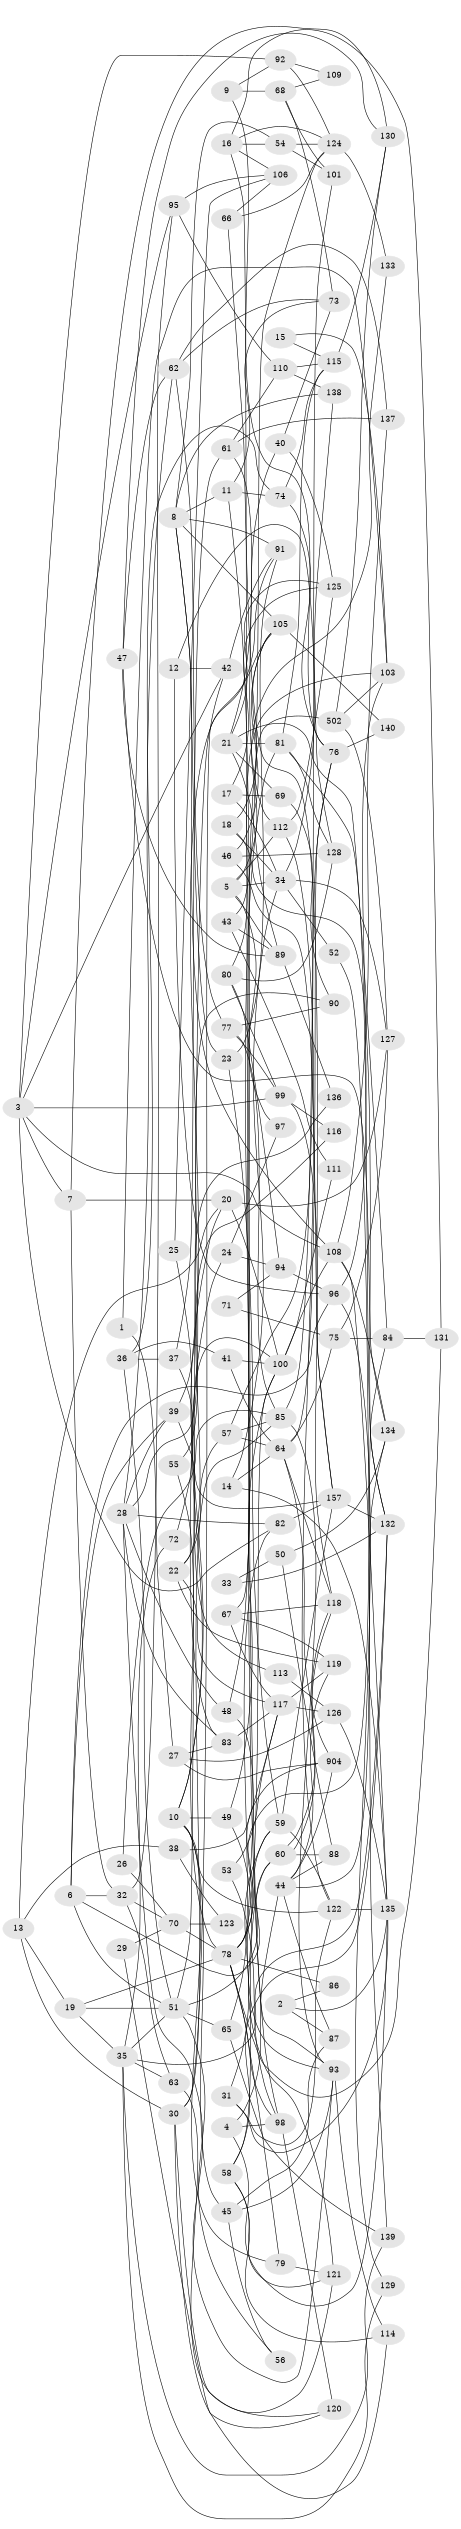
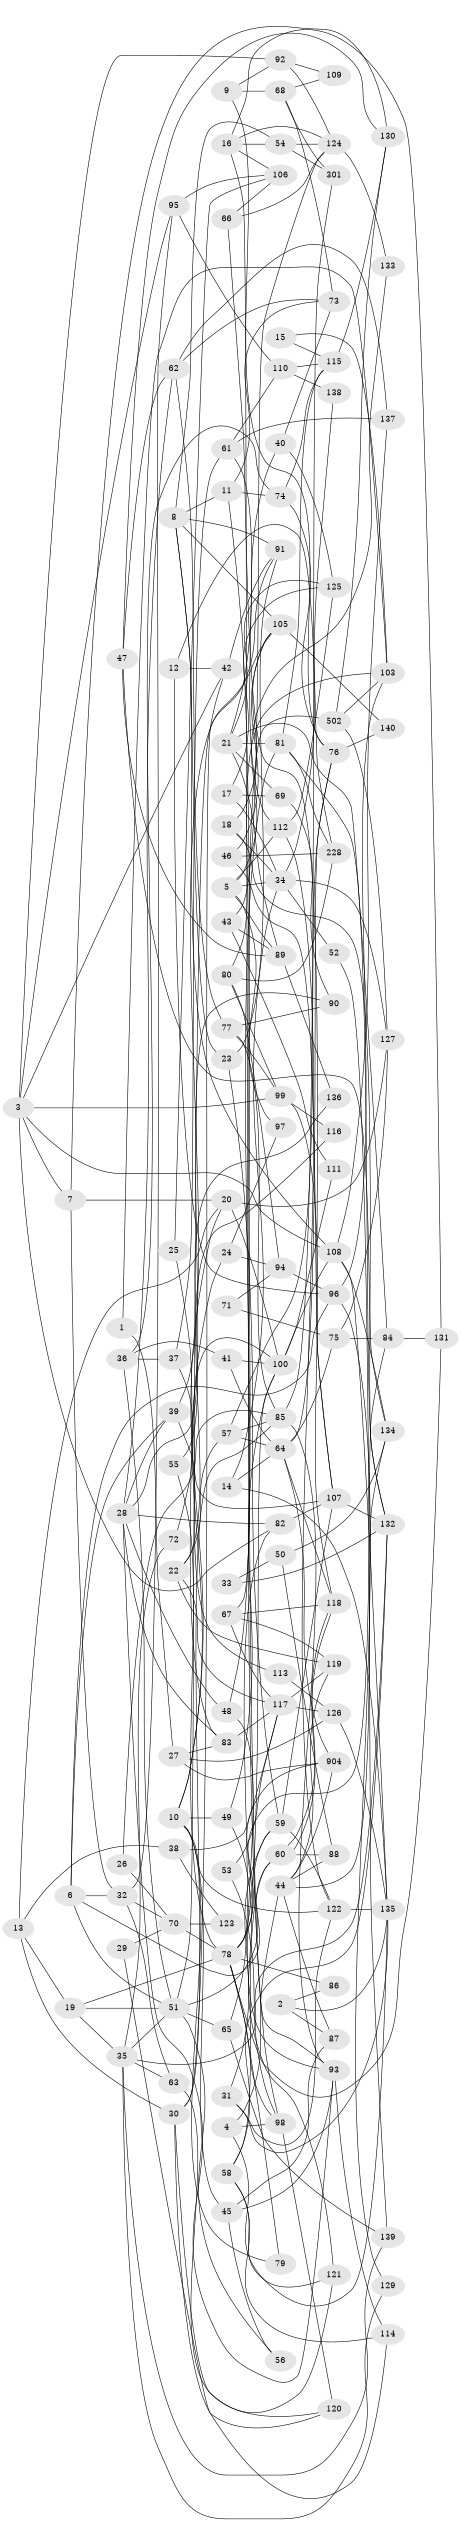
(334, 175) -> (334, 175)
(228, 421) -> none
(334, 853) -> (334, 853)
(334, 1499) -> (334, 1499)
(304, 2269) -> none
